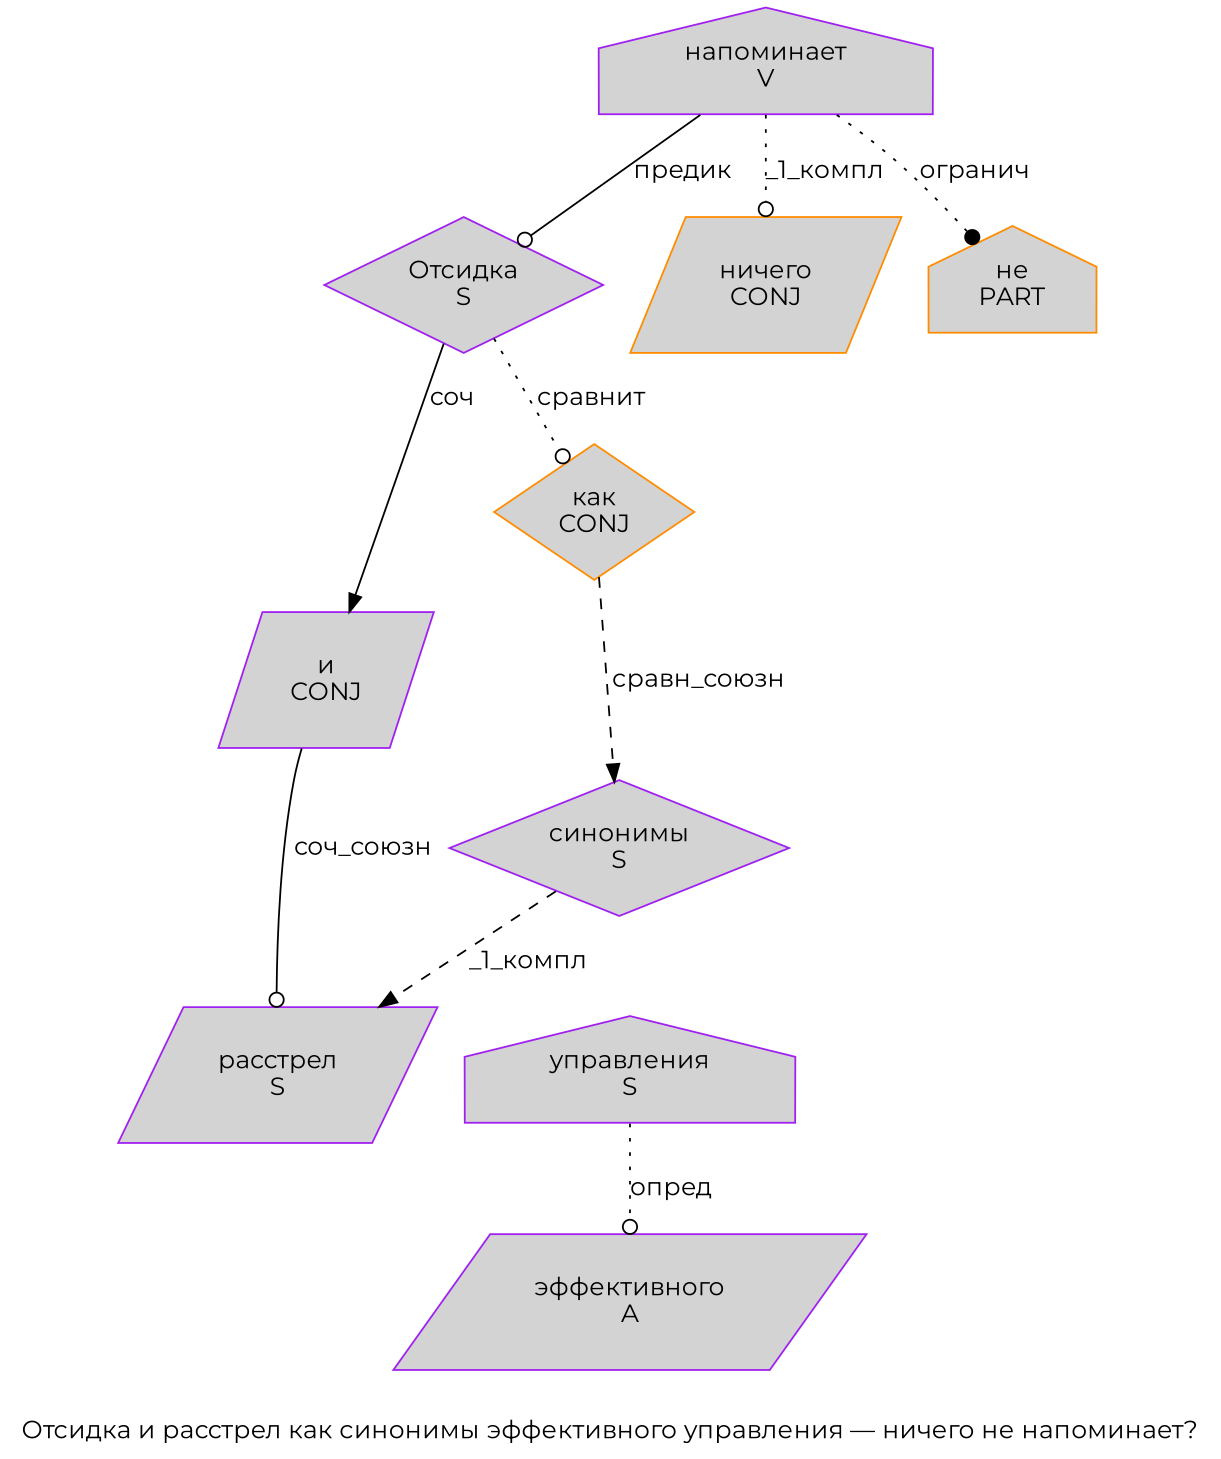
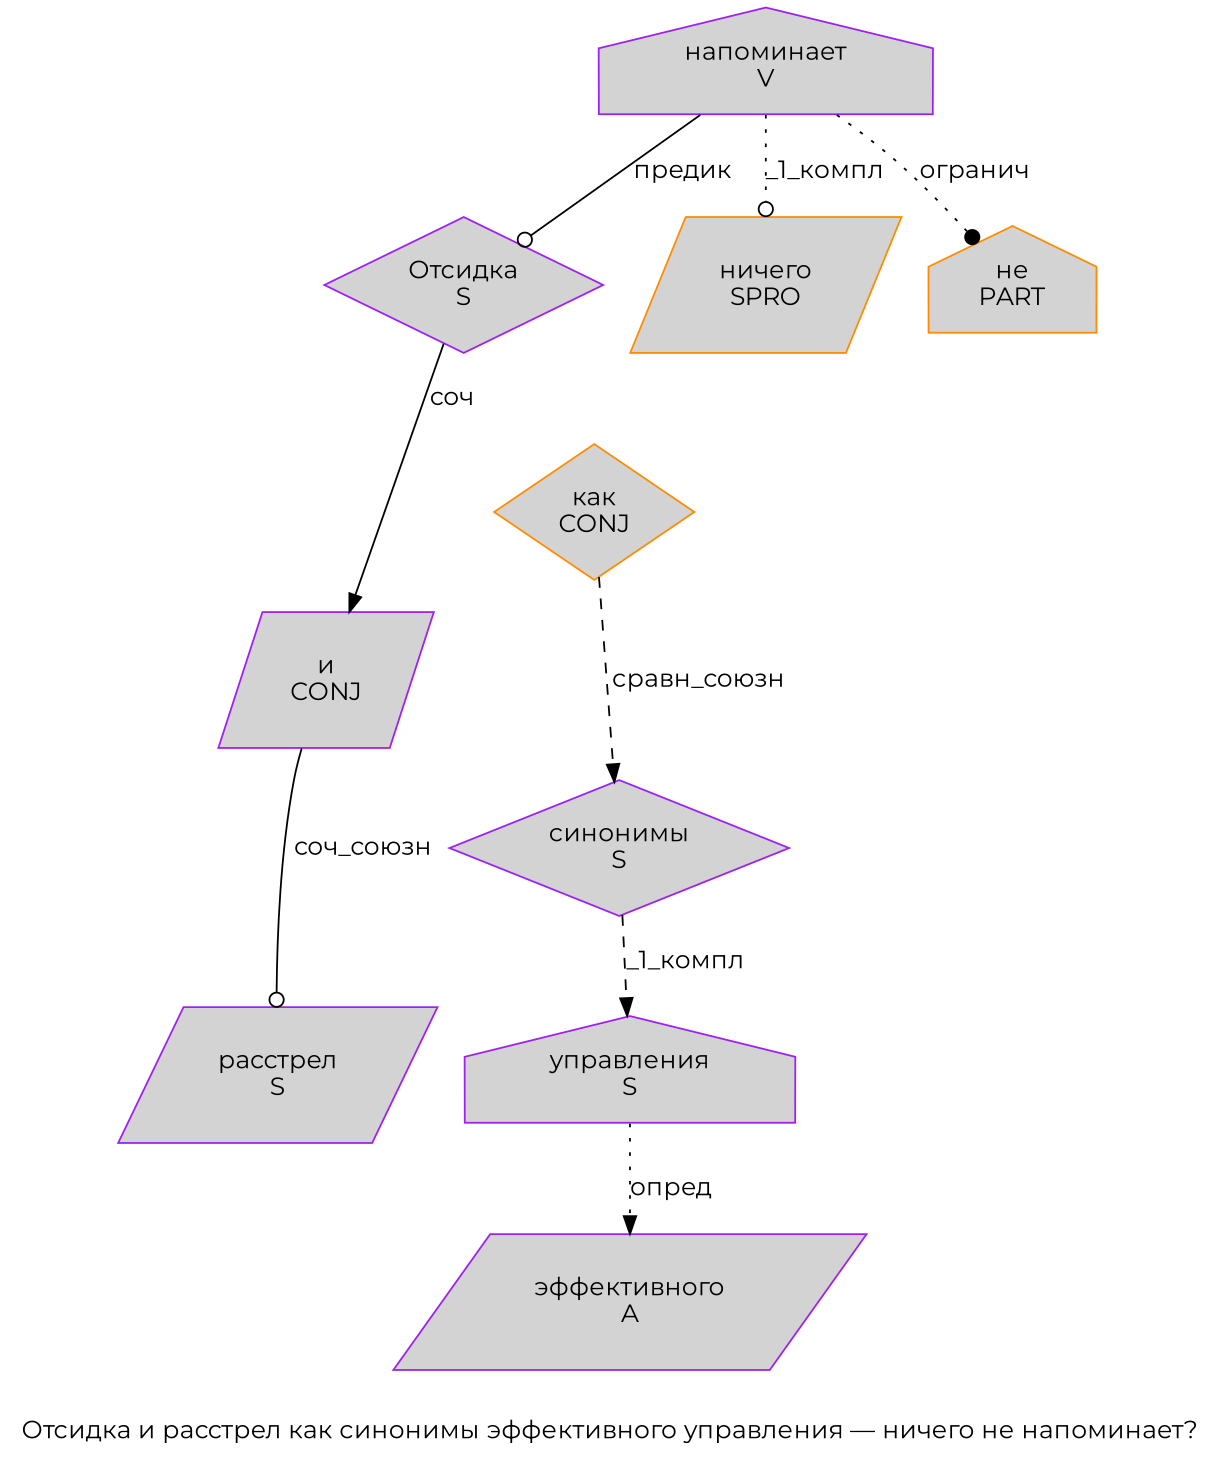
(766, 285) -> (766, 285)
(527, 394) -> none
(475, 944) -> (624, 956)
(630, 1172) -> (630, 1172)
